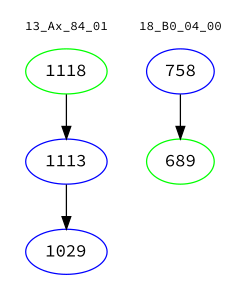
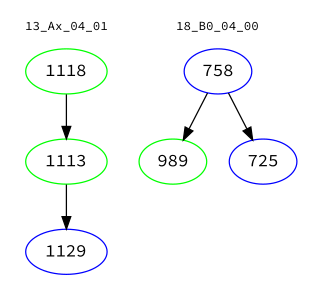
(67, 27) -> (67, 27)
(66, 162) -> (66, 162)
(180, 162) -> (173, 162)
none -> (263, 162)
(66, 252) -> (66, 252)
